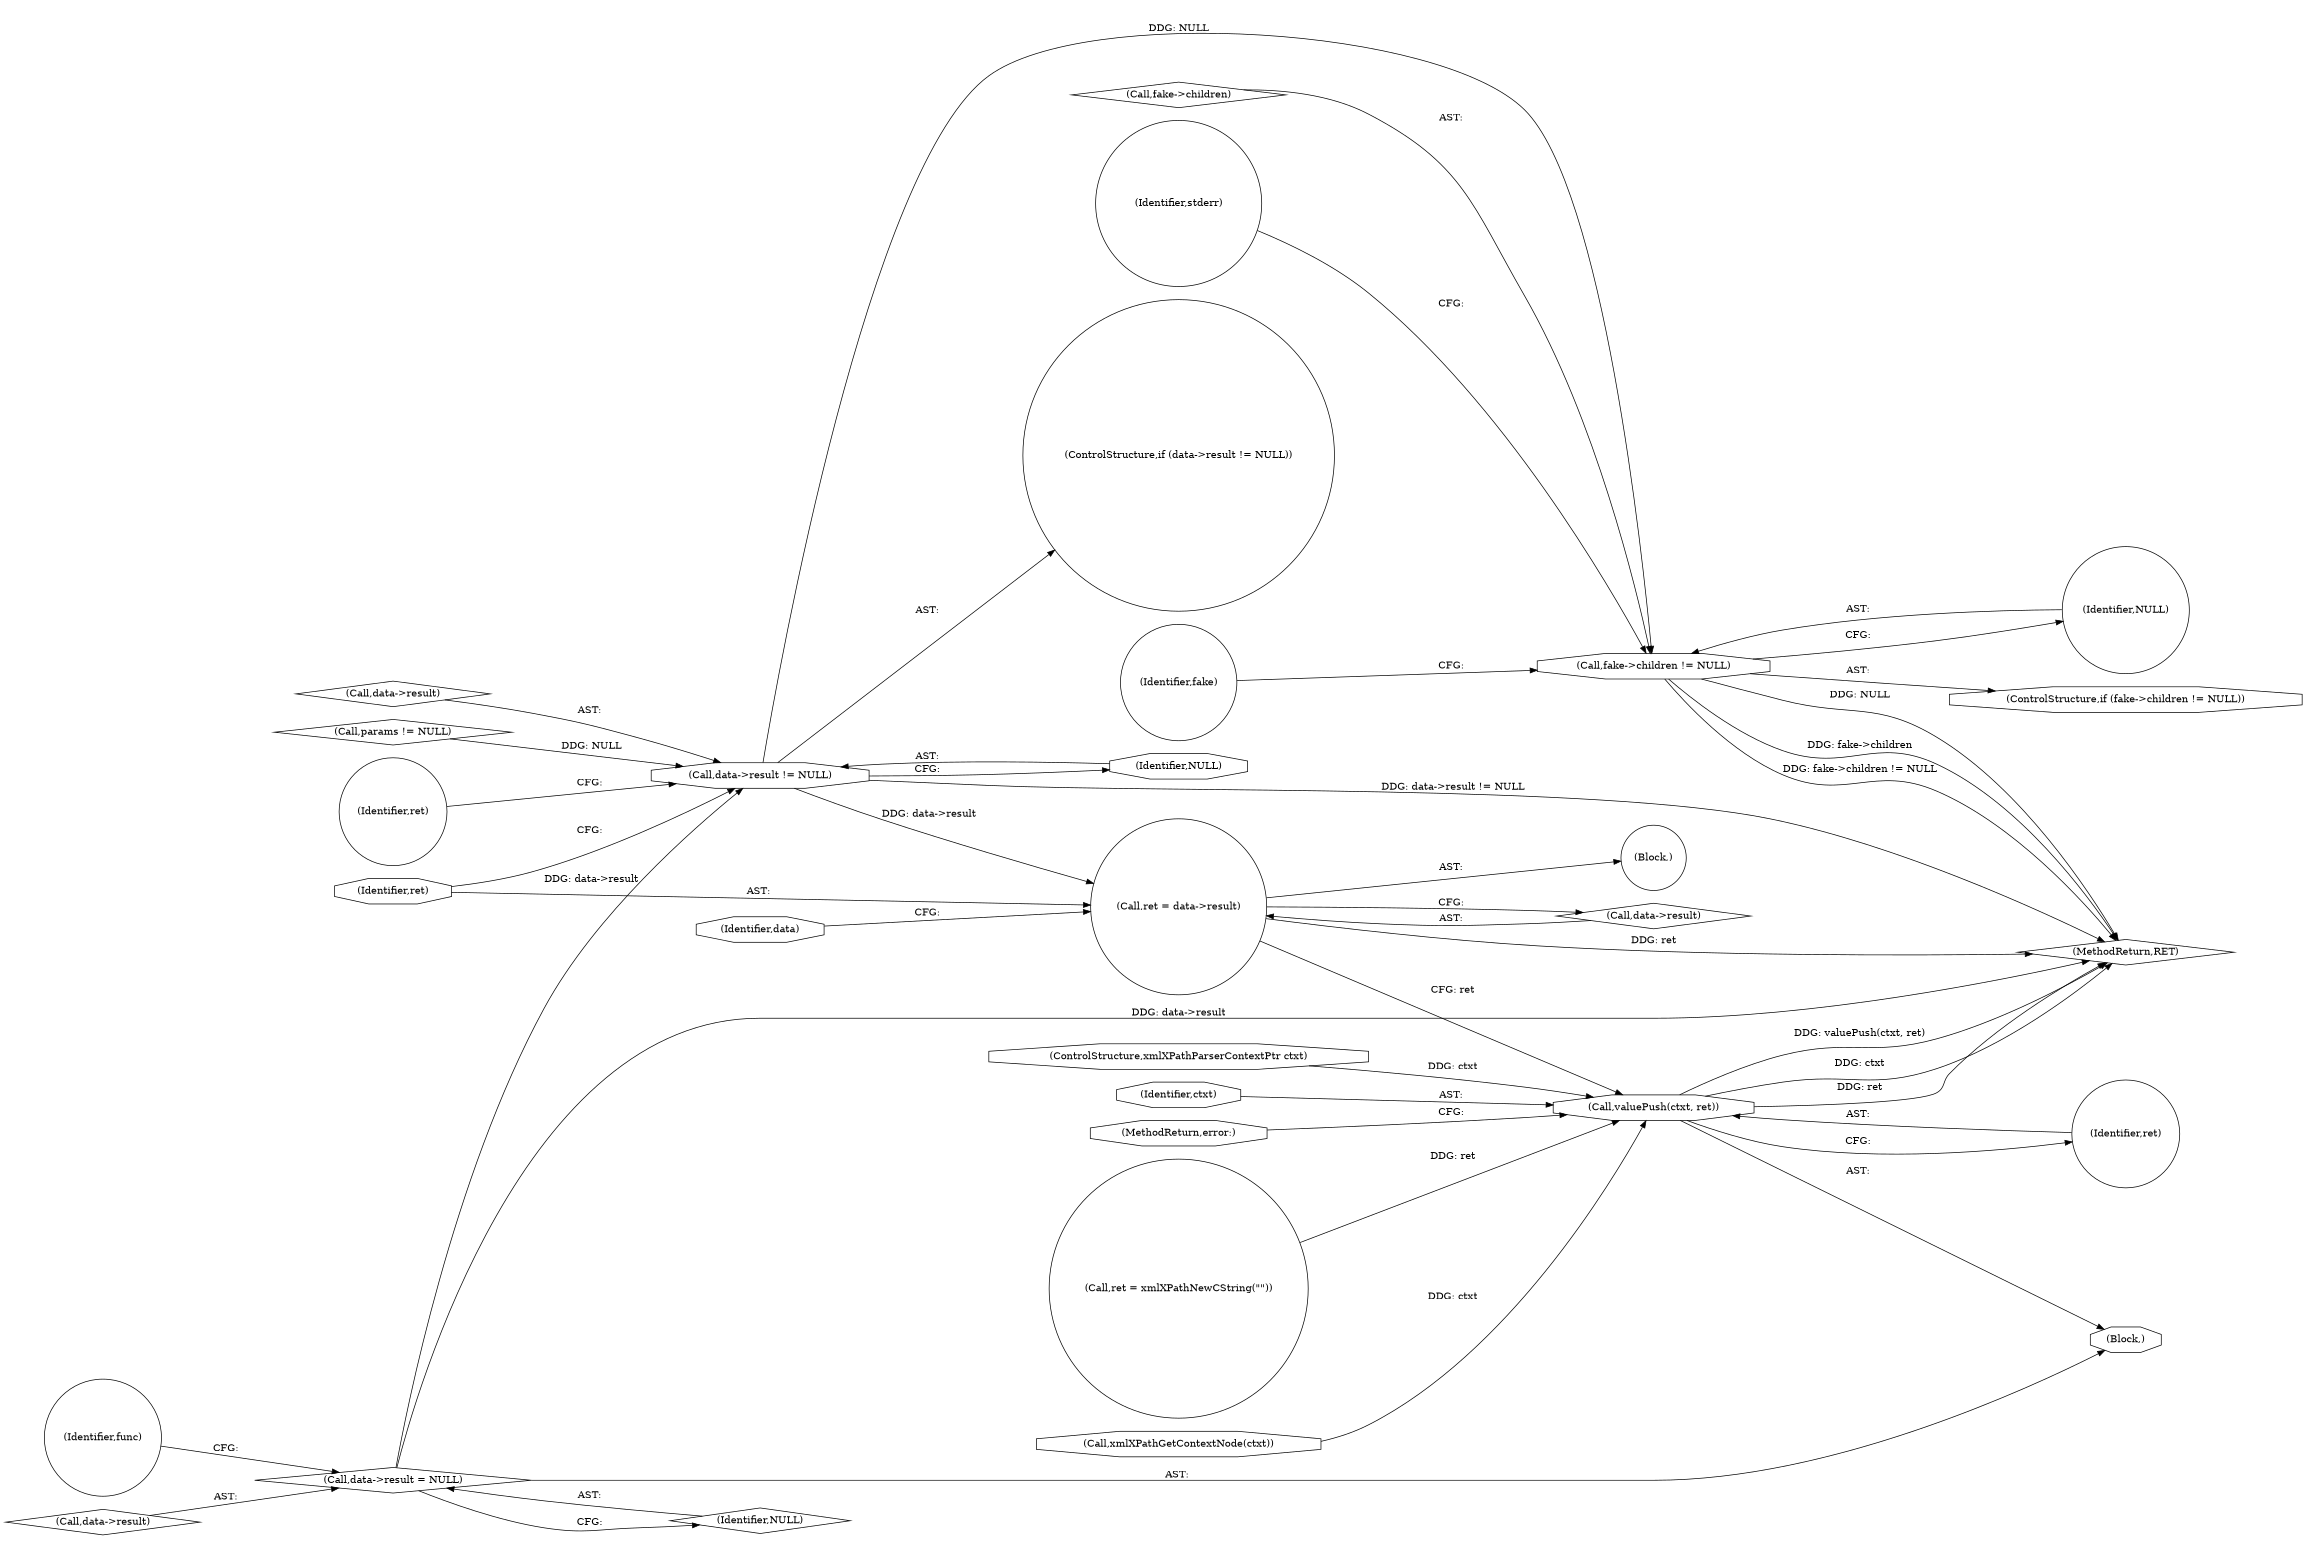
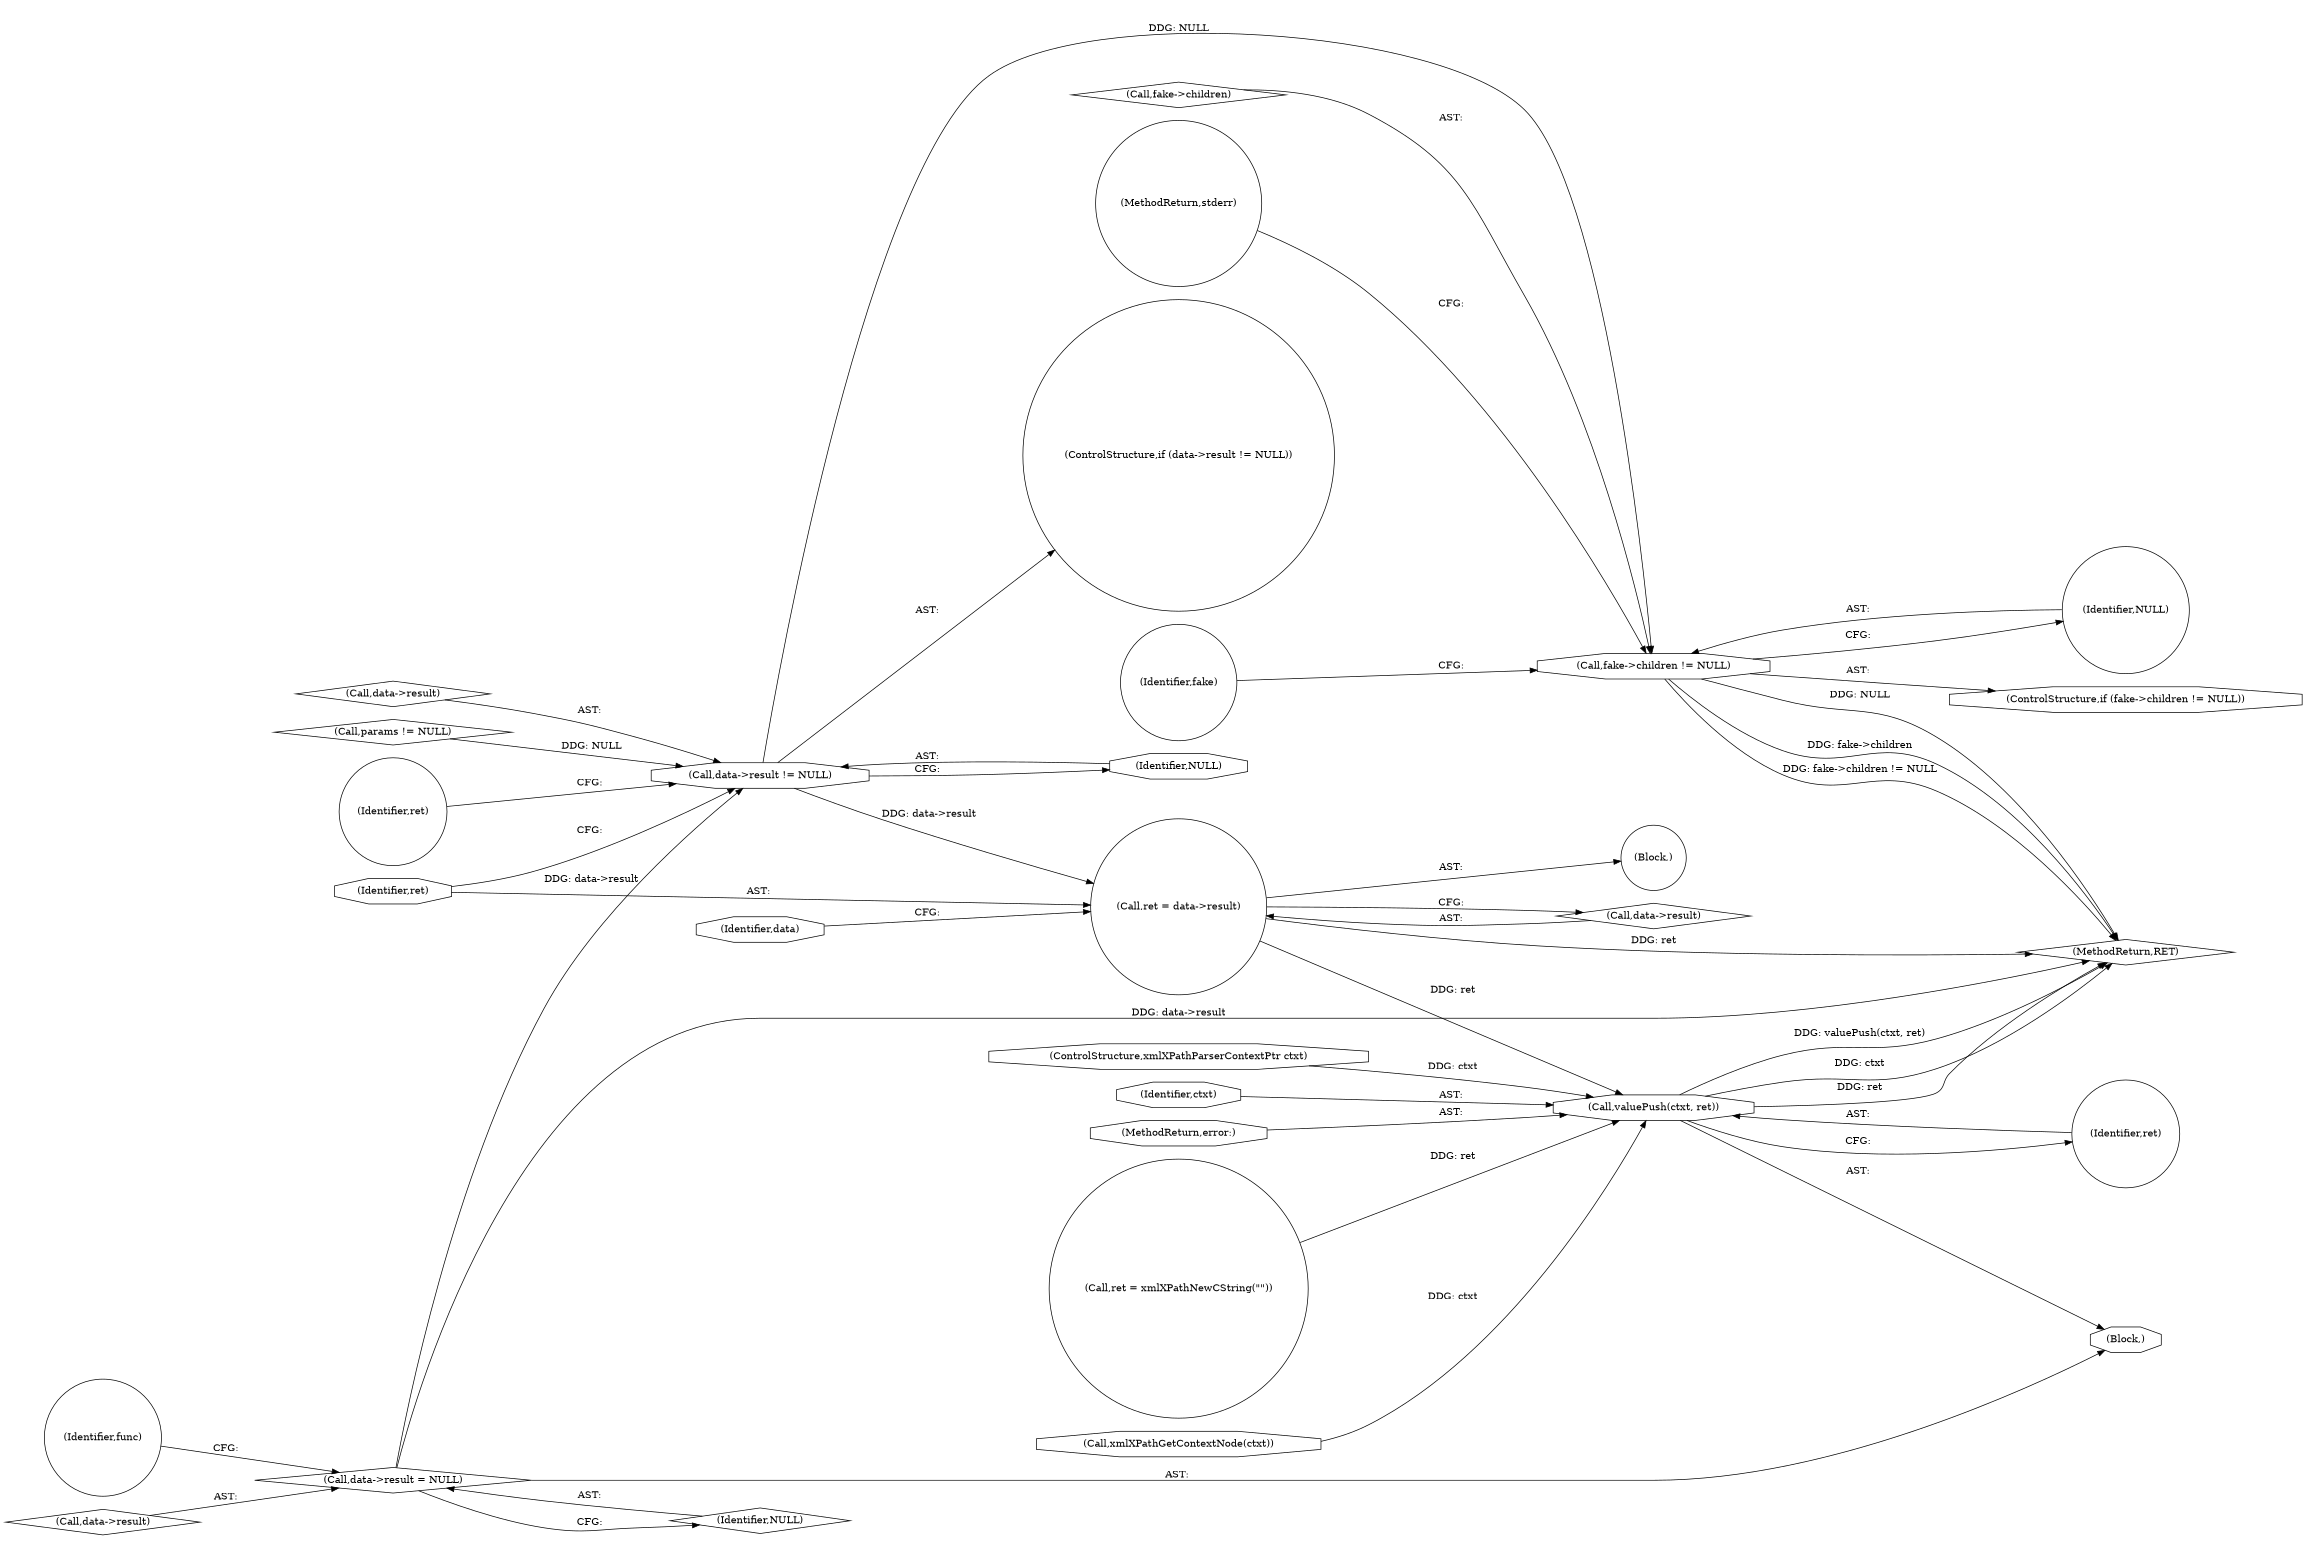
(1179, 203) -> (1179, 203)
(1495, 795) -> none
(1453, 990) -> (1453, 990)
(1453, 1112) -> (1453, 1112)
